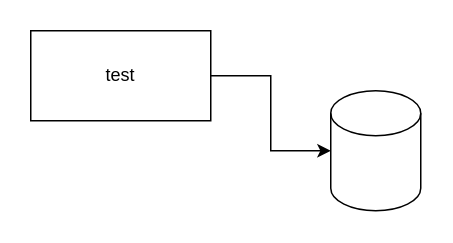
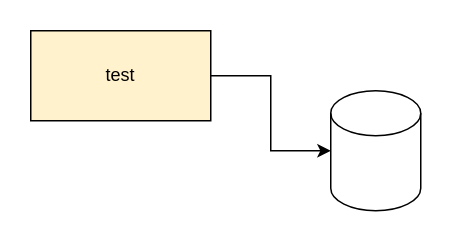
(121, 76) -> (121, 76)
